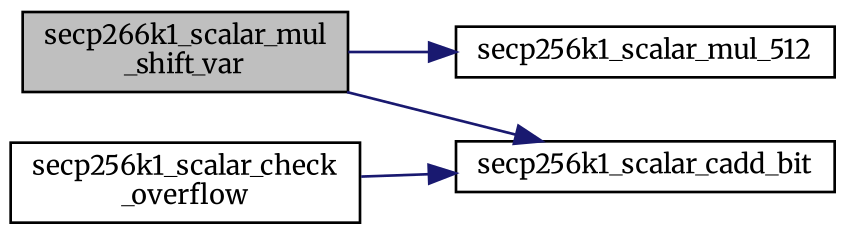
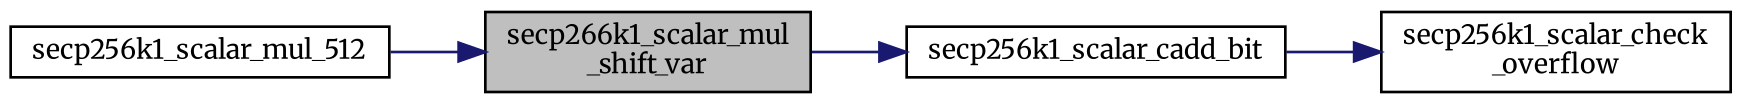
(389, 52) -> (424, 52)
(395, 175) -> (1320, 52)
